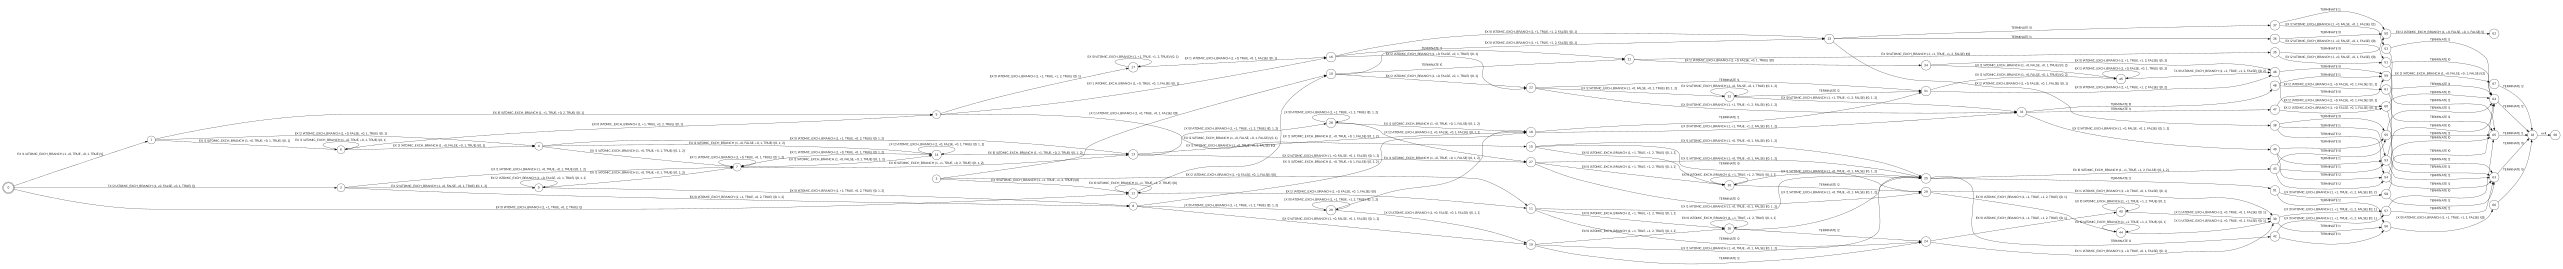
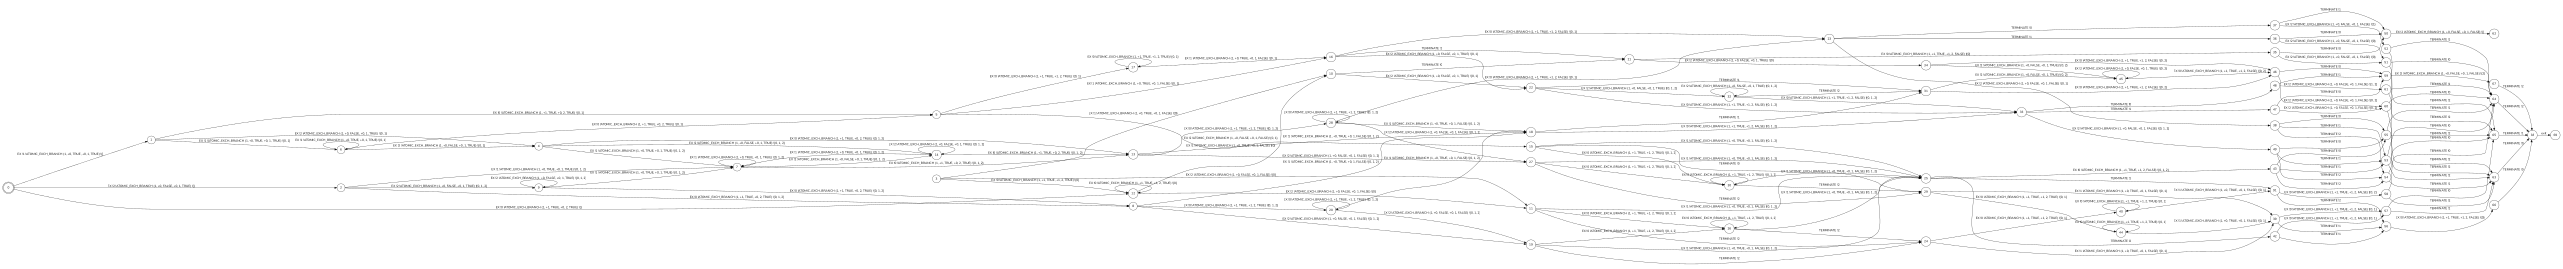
(1574, 44) -> (1581, 80)
(2197, 215) -> (2197, 201)
